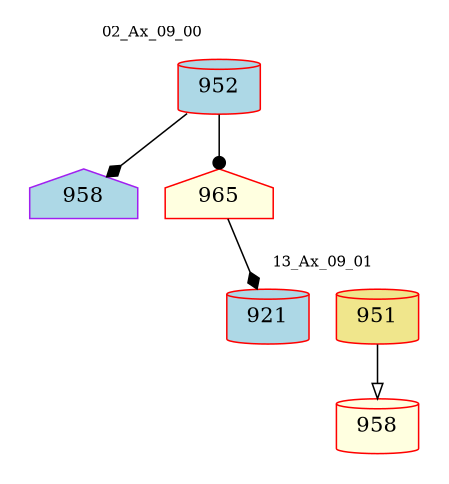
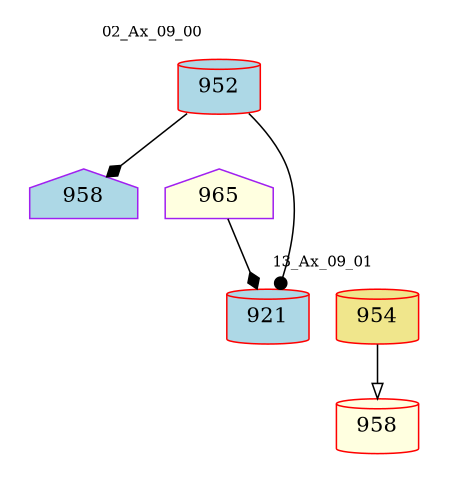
(219, 136) -> (293, 189)
(219, 196) -> (219, 196)
(378, 317) -> (378, 317)
